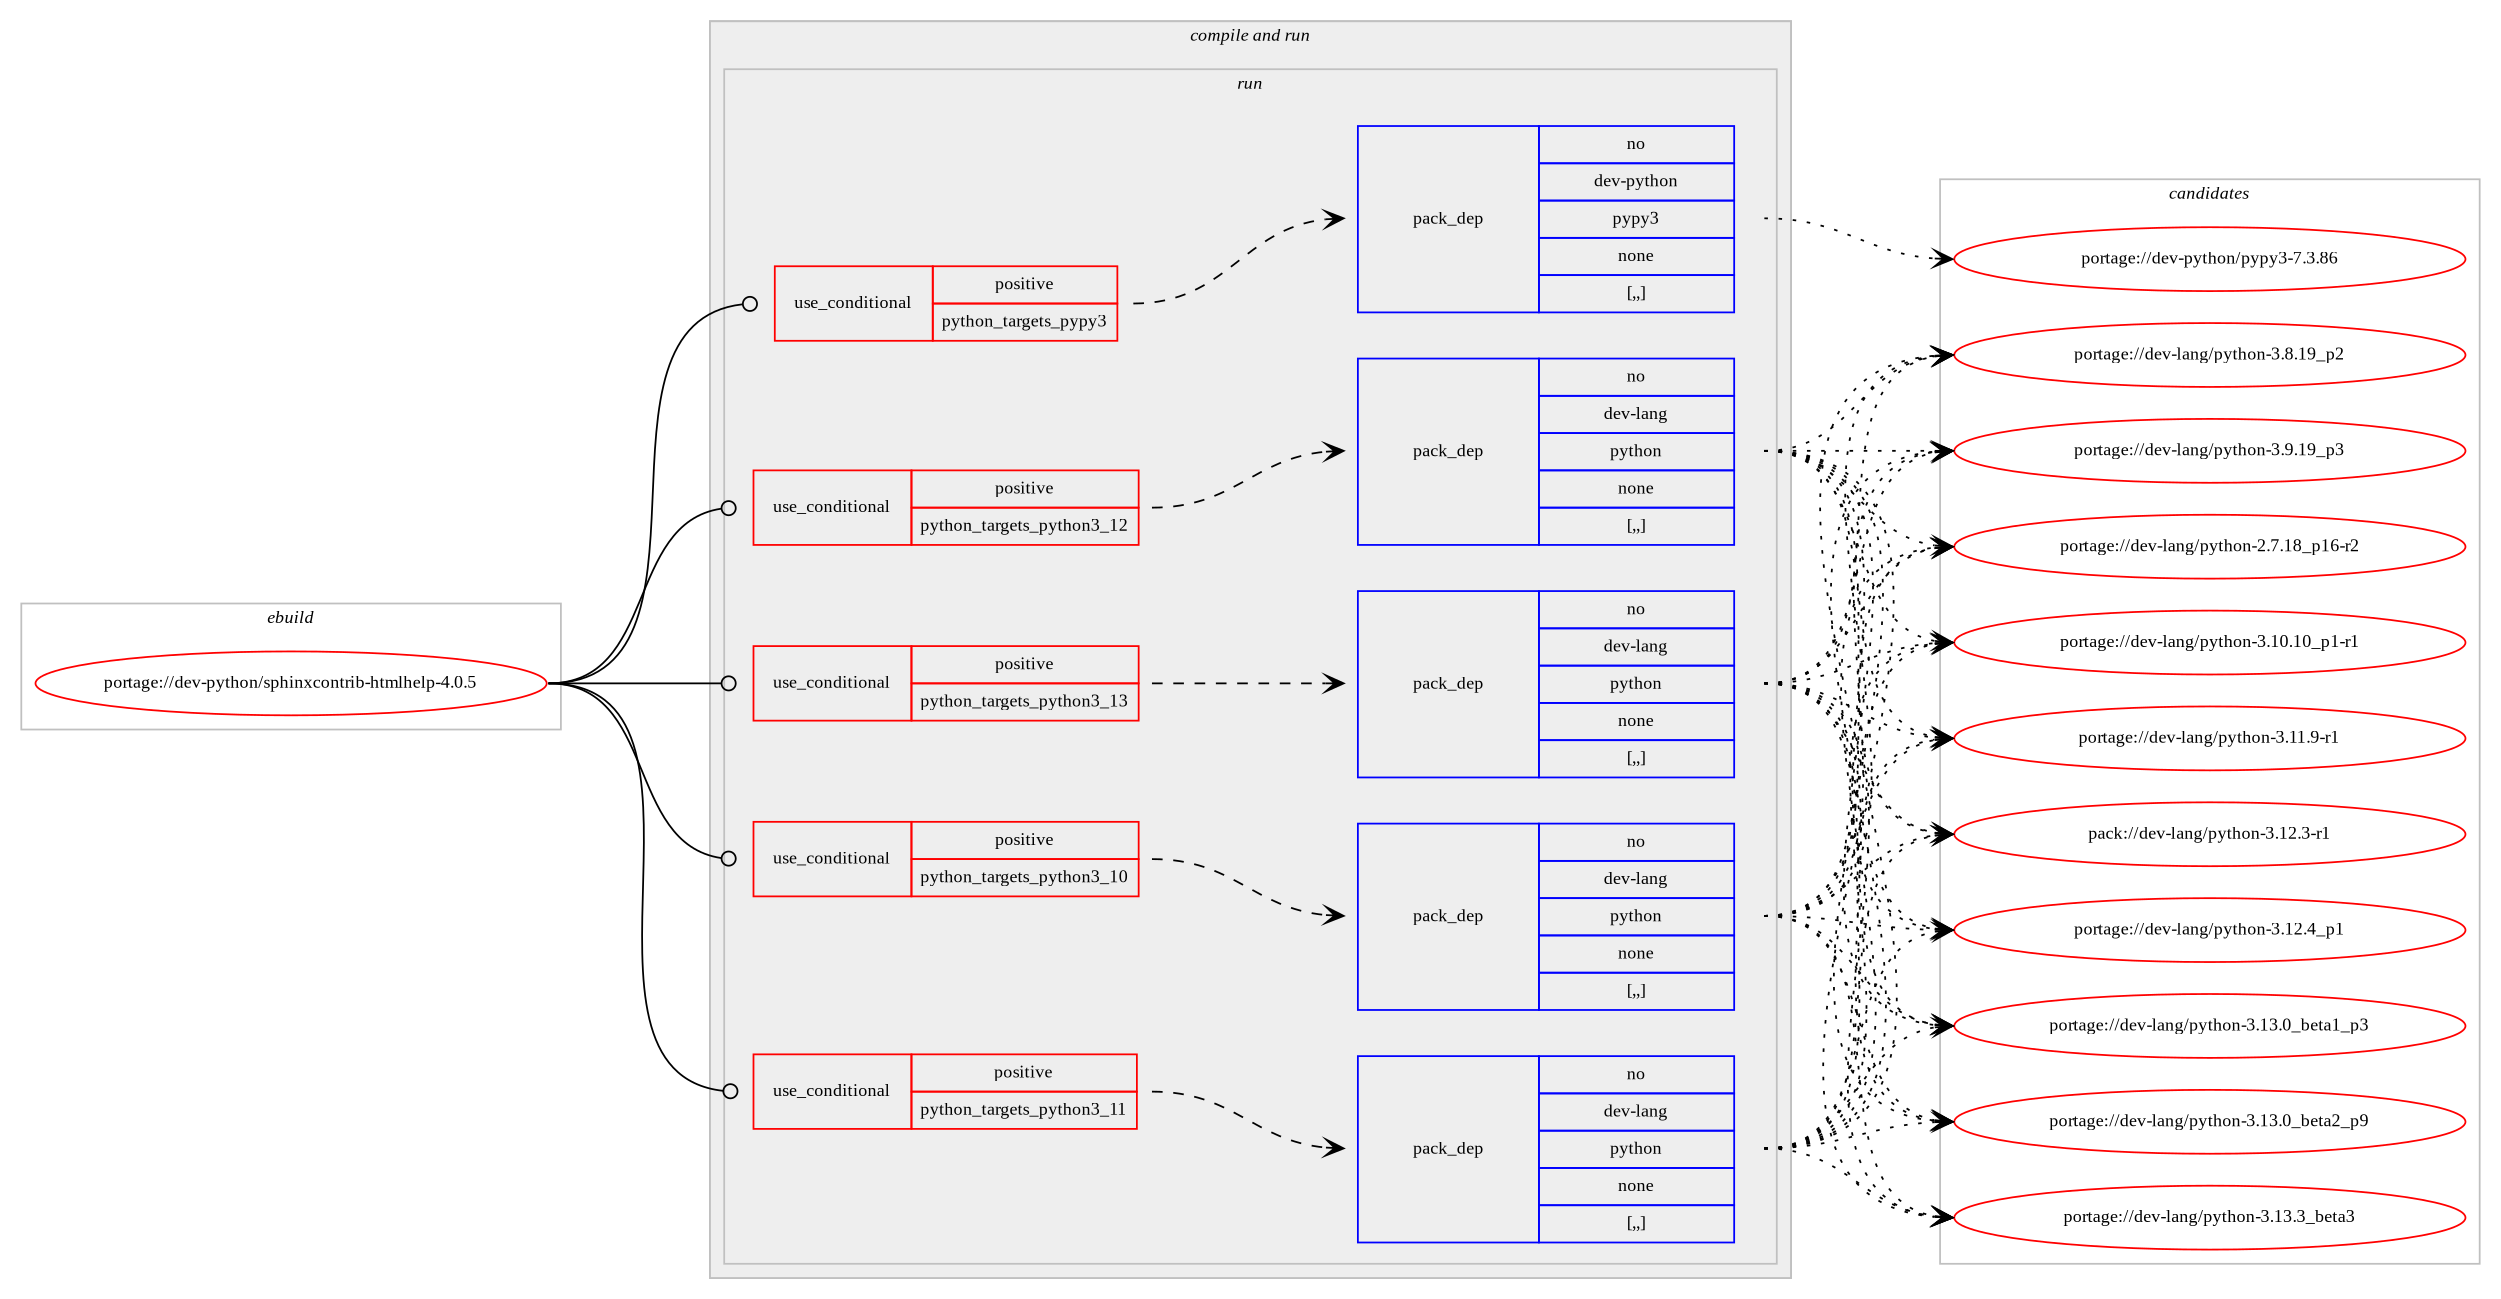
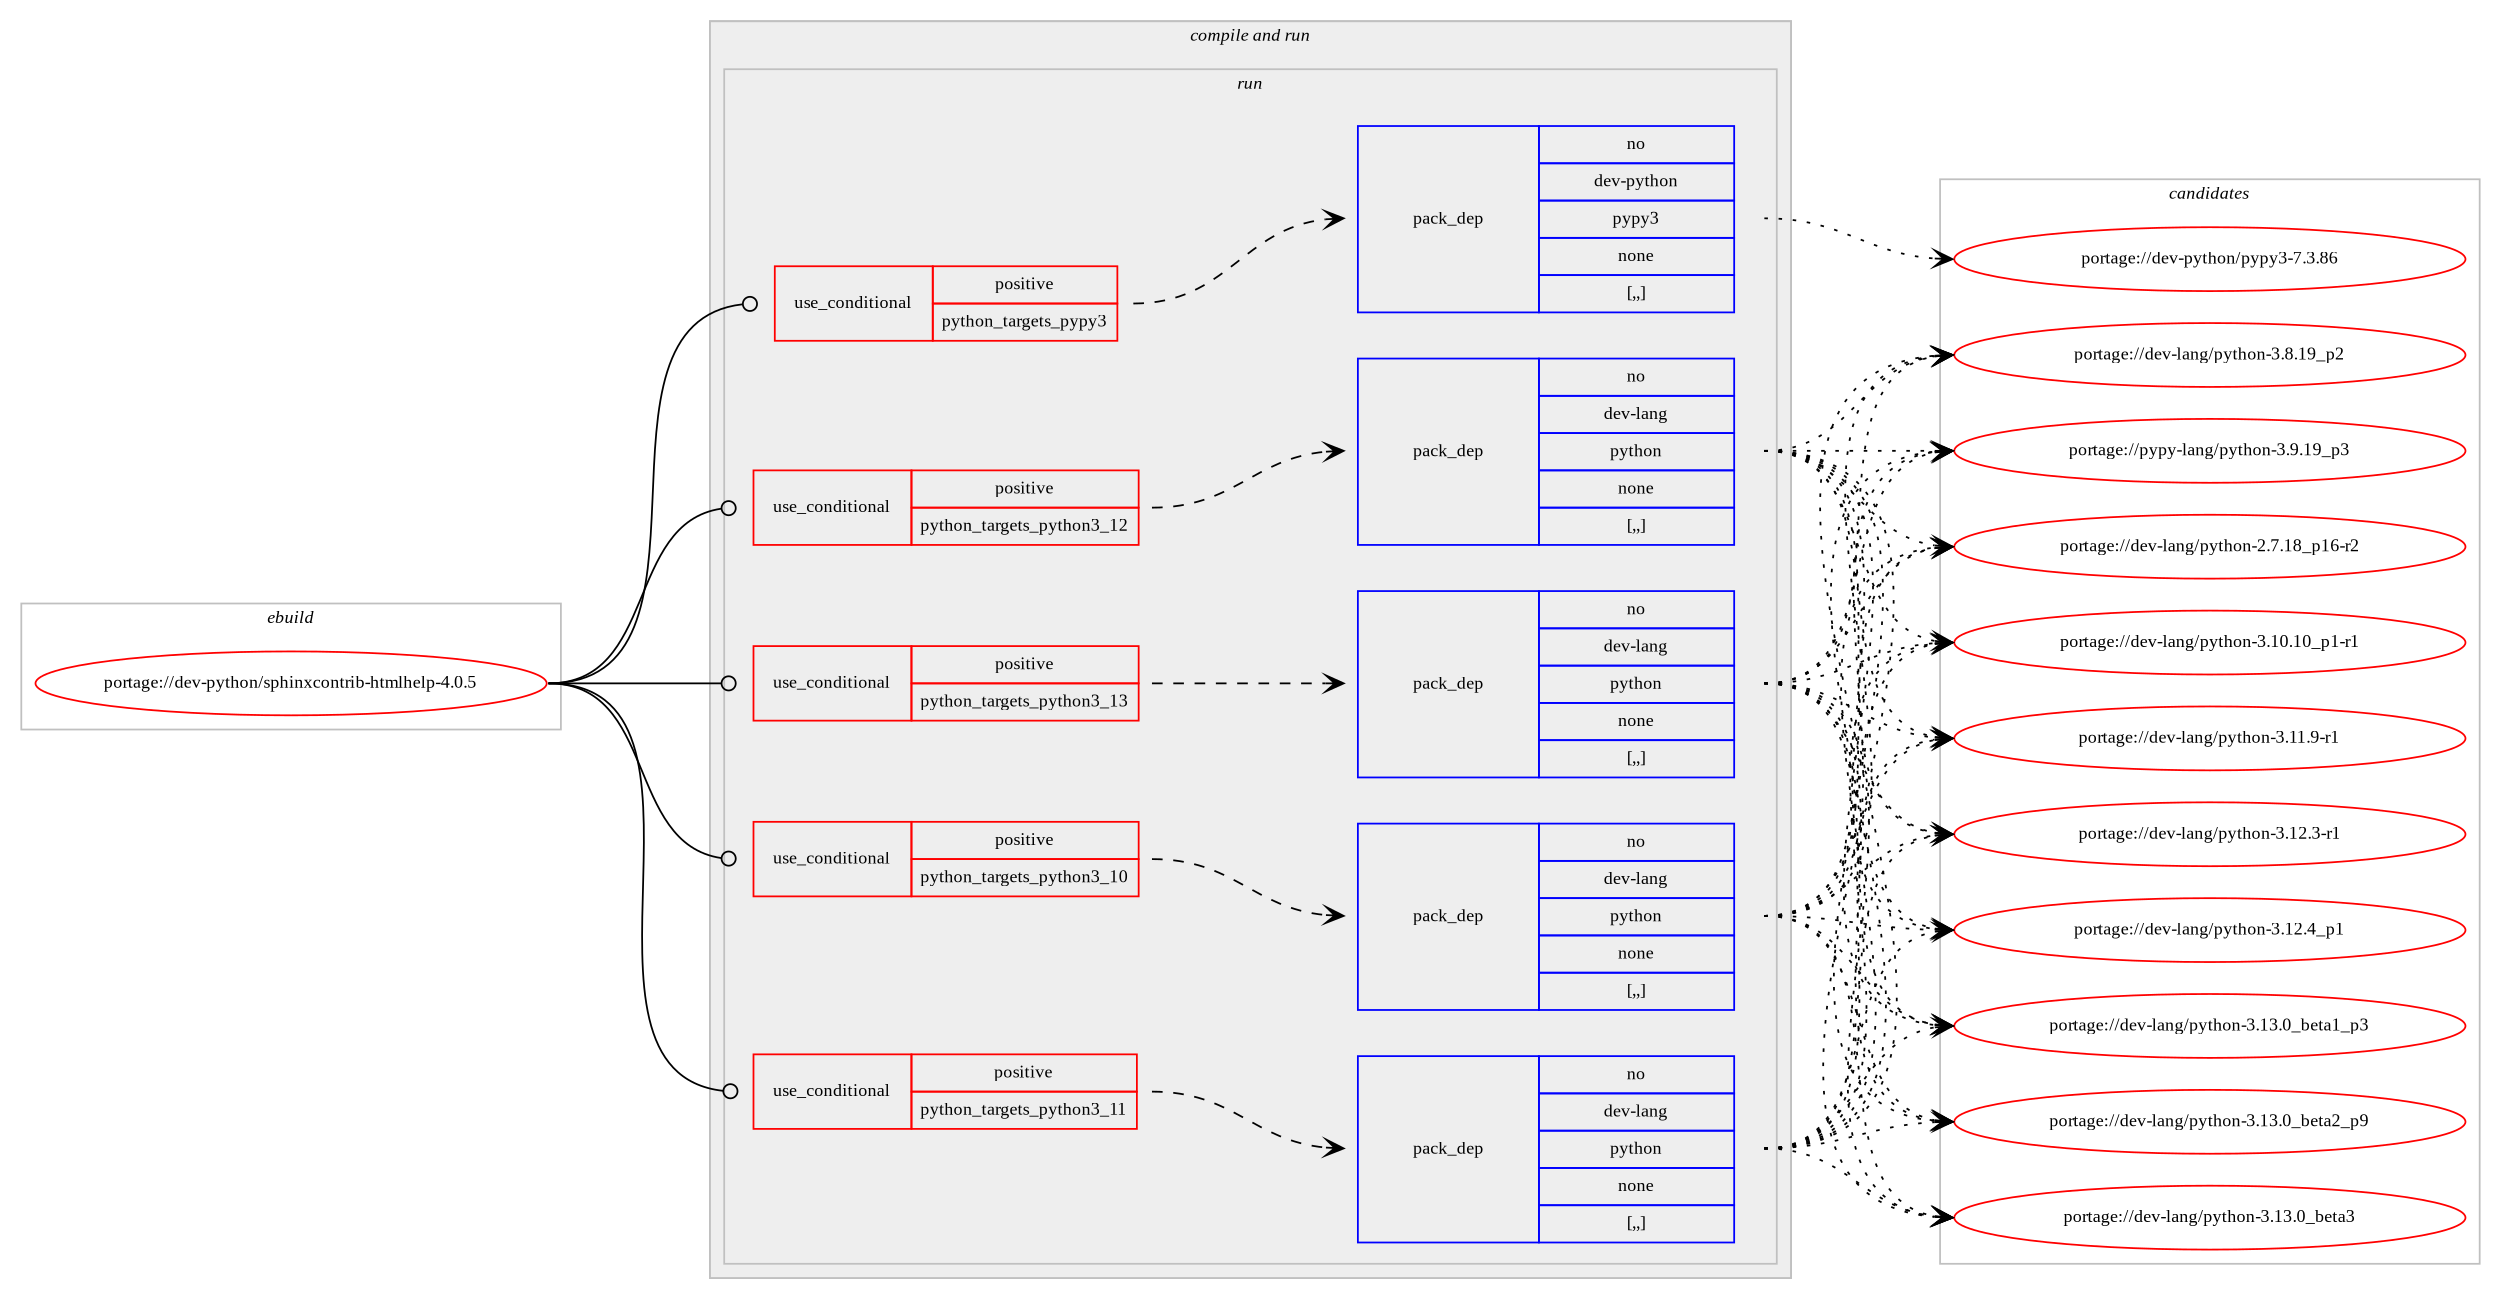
(2210, 451) -> (2210, 451)
(2210, 834) -> (2210, 834)
(2210, 1218) -> (2210, 1218)
